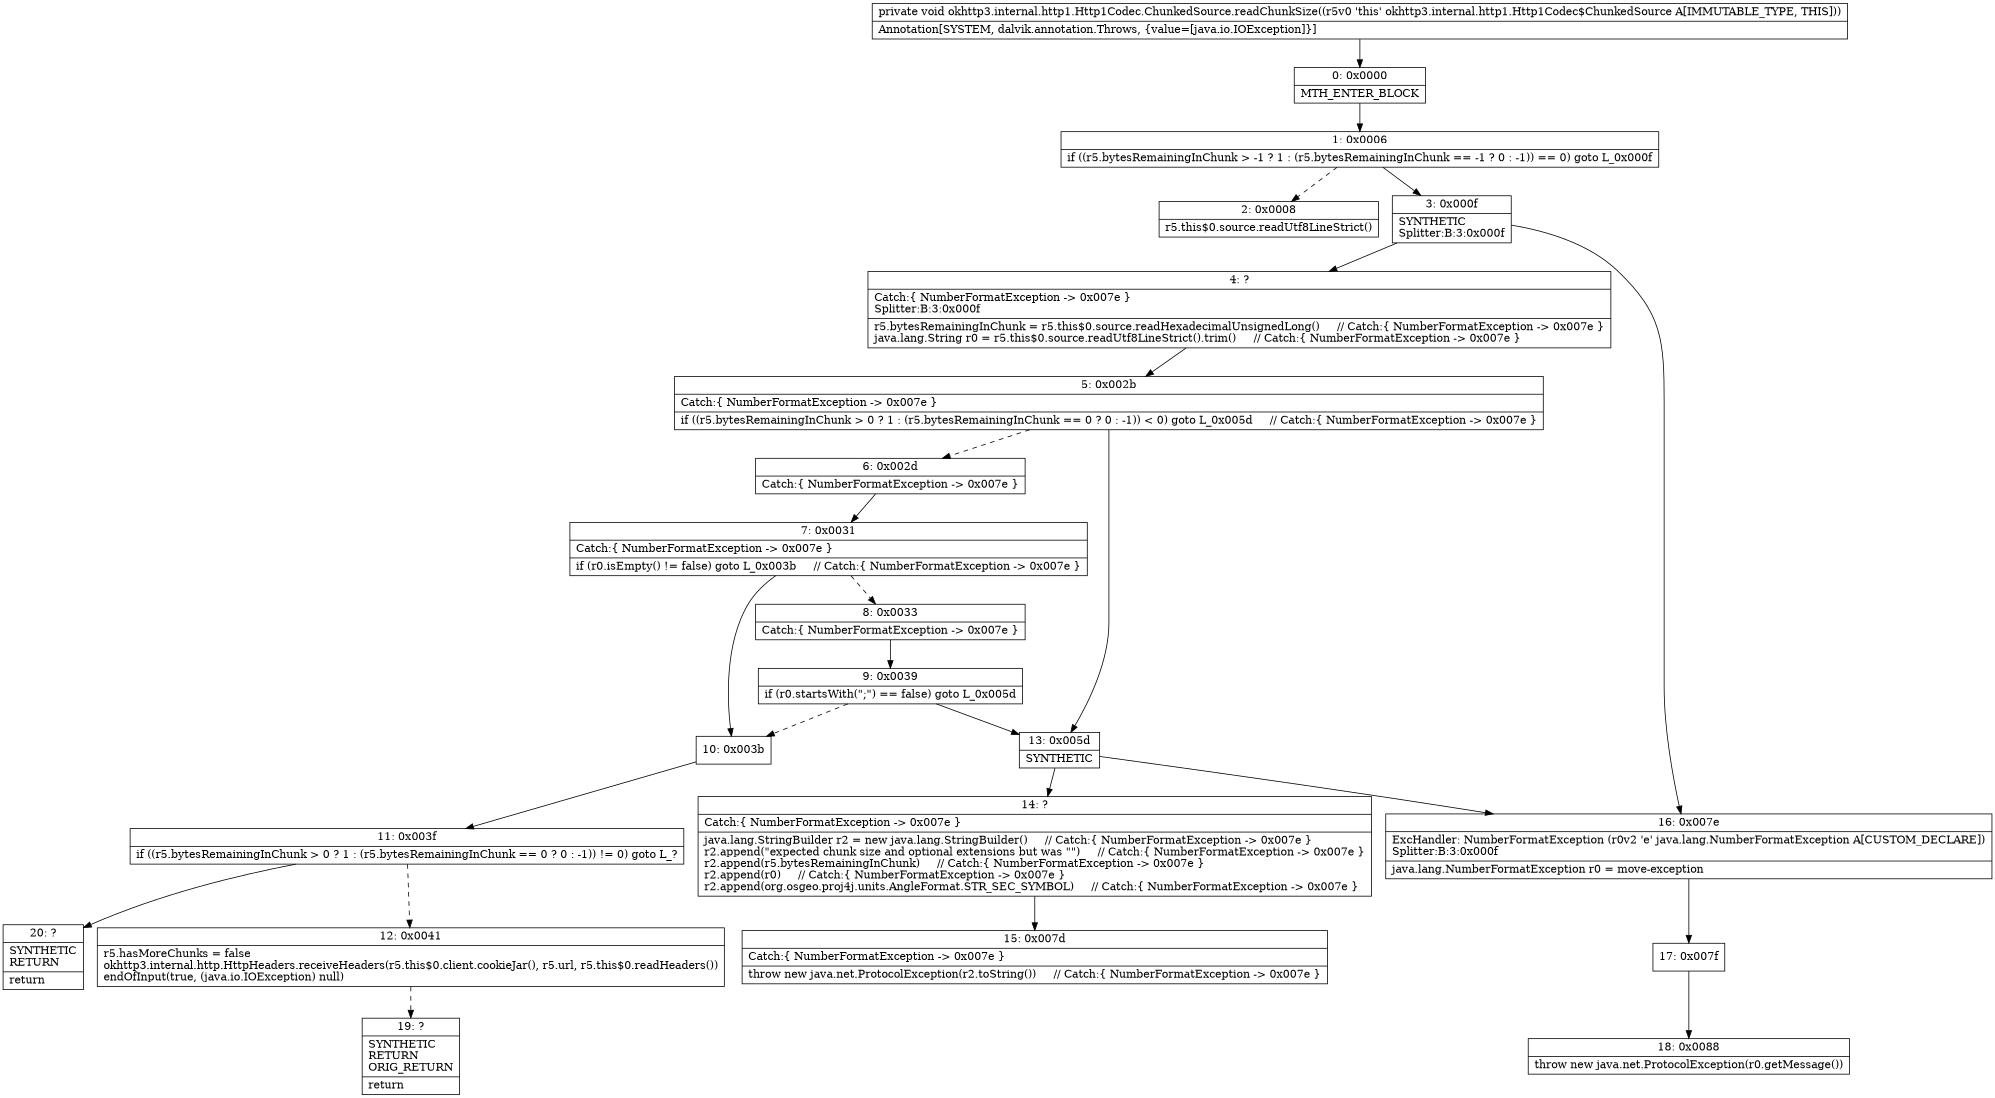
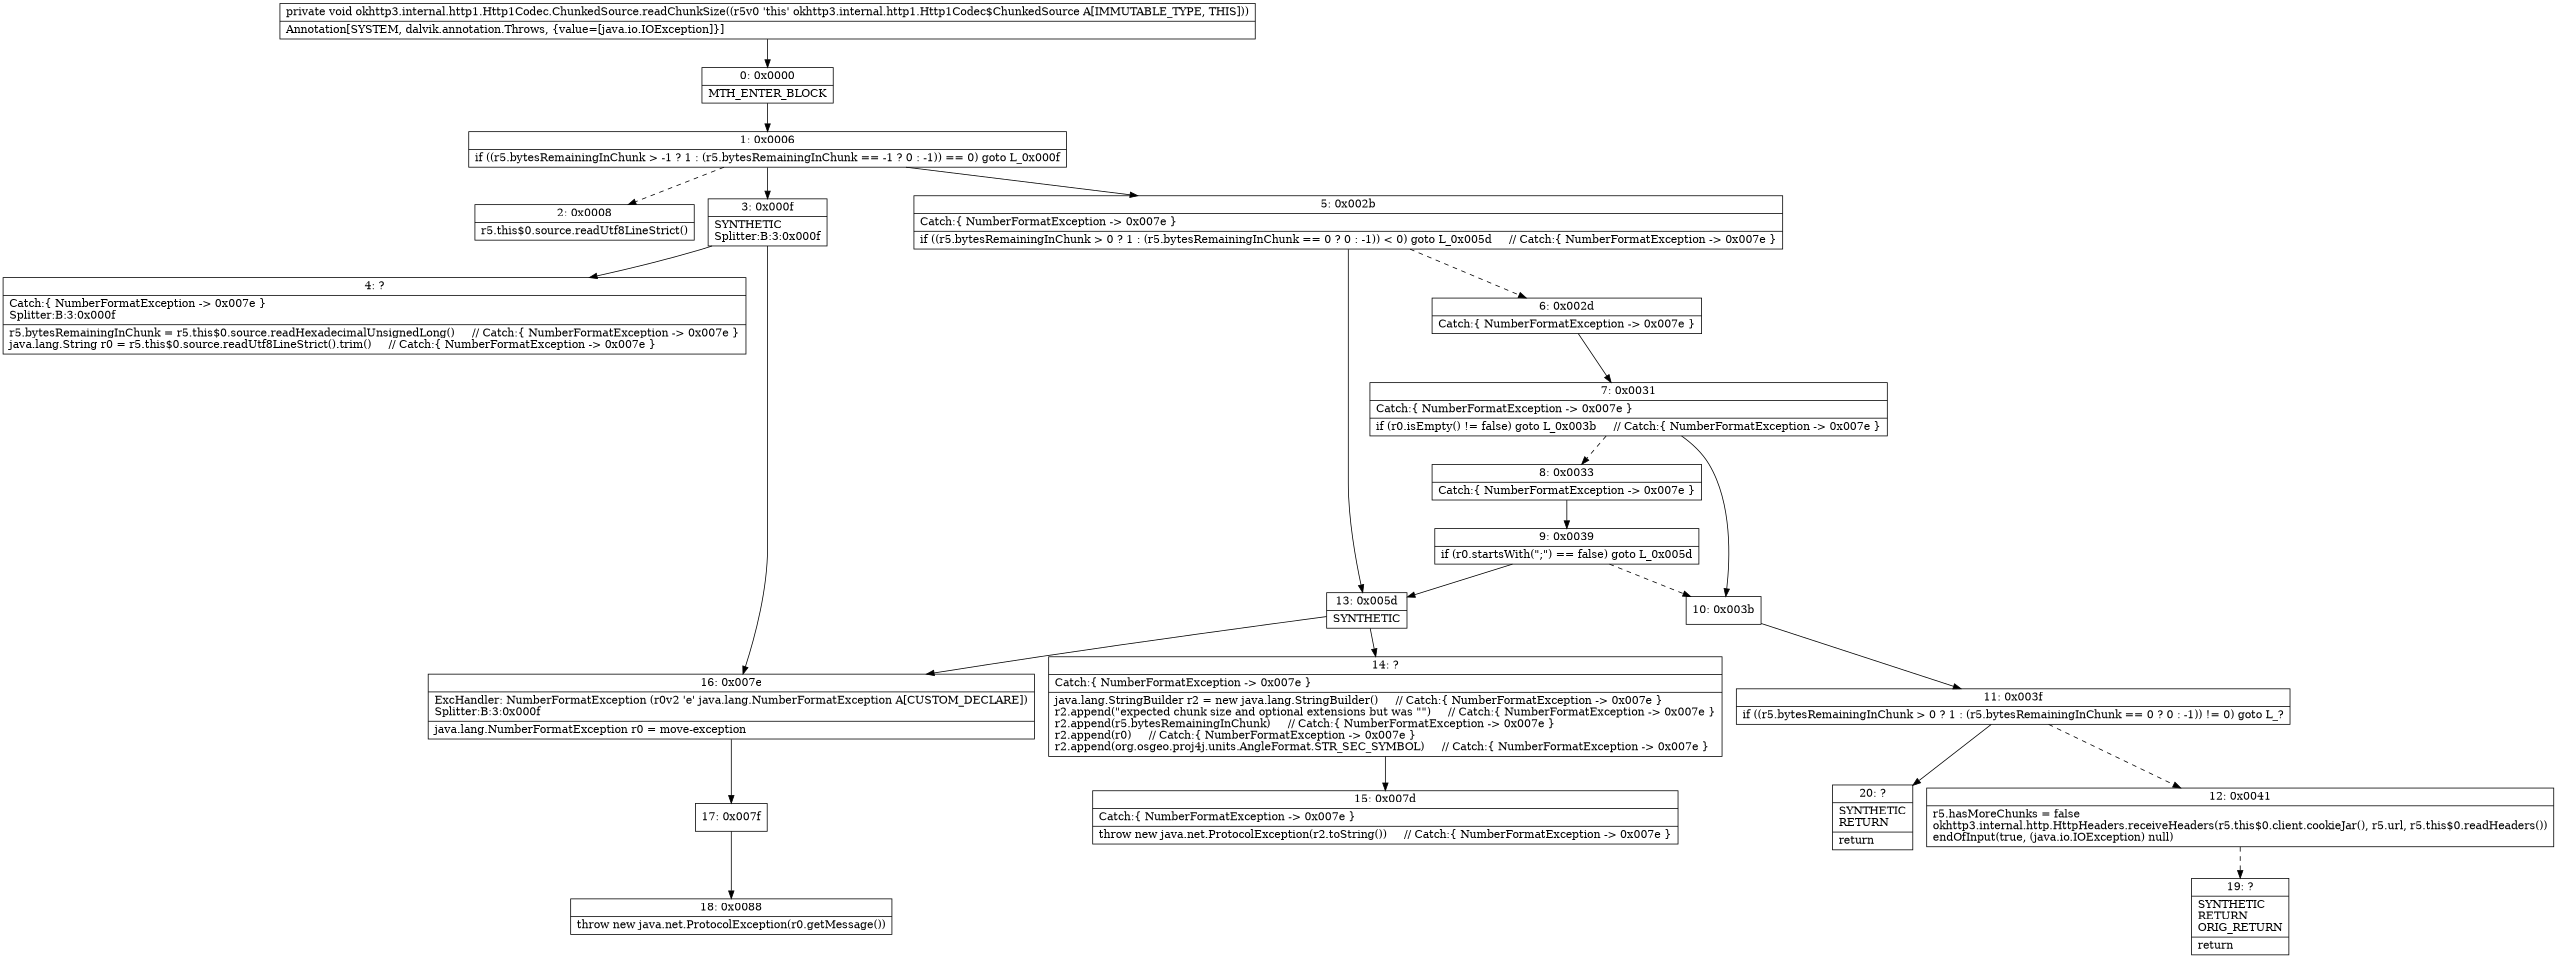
(1169, 360) -> (1018, 181)
